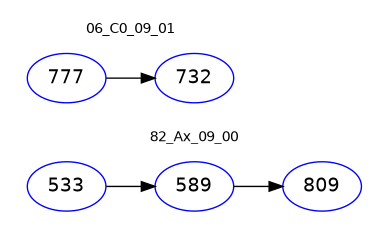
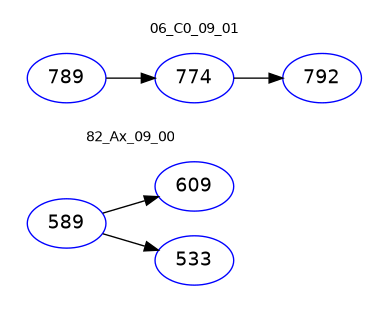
none -> (67, 78)
(67, 78) -> (194, 78)
(194, 78) -> (322, 78)
(124, 186) -> (124, 240)
(322, 186) -> (194, 186)
